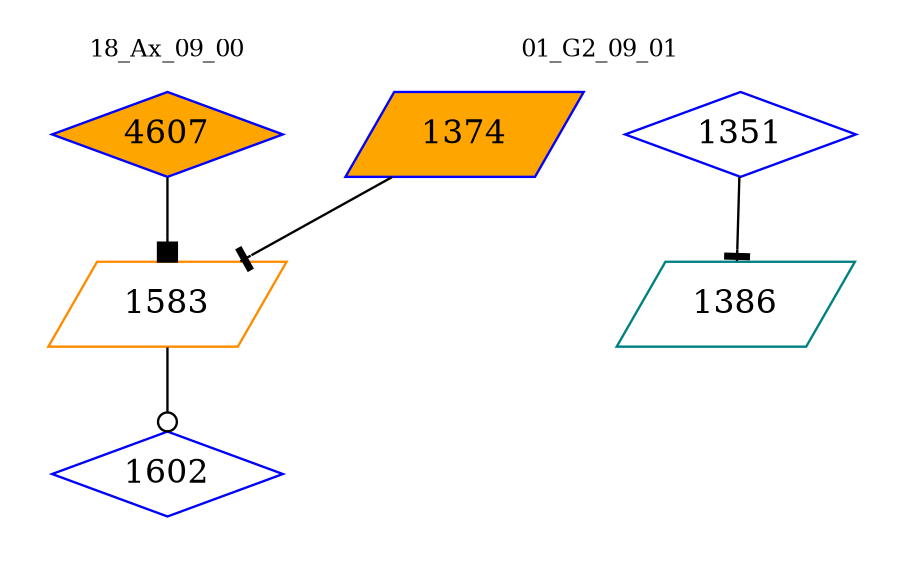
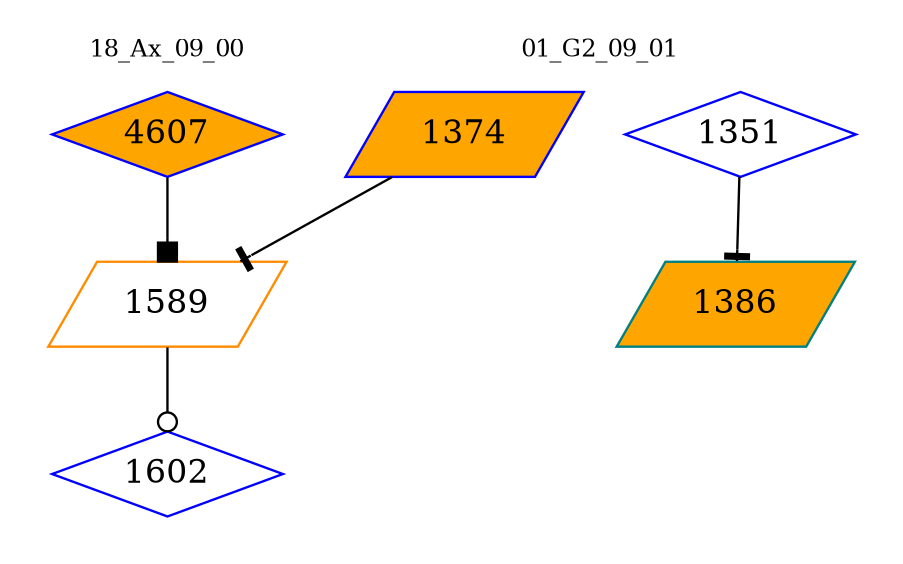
(167, 304) -> (167, 304)
(736, 304) -> (736, 304)
